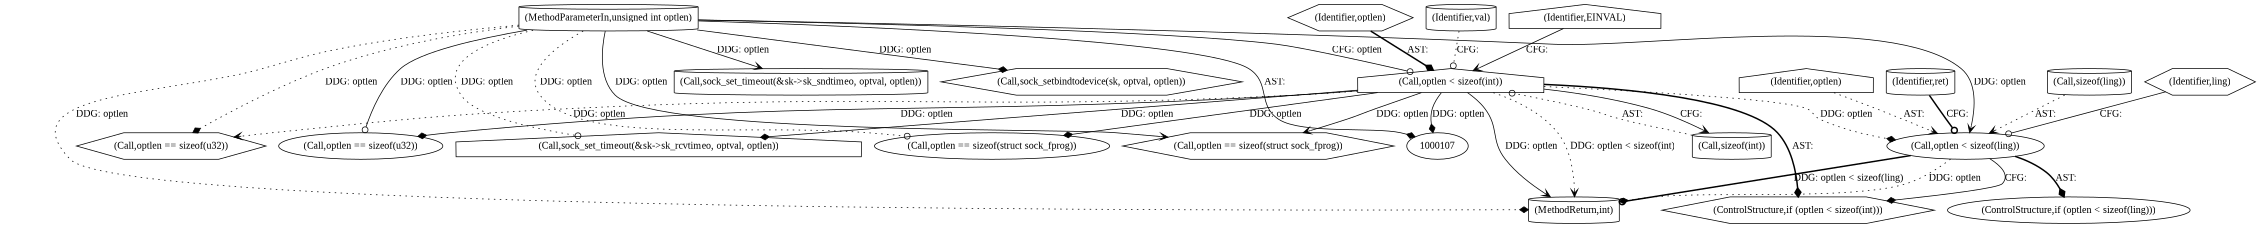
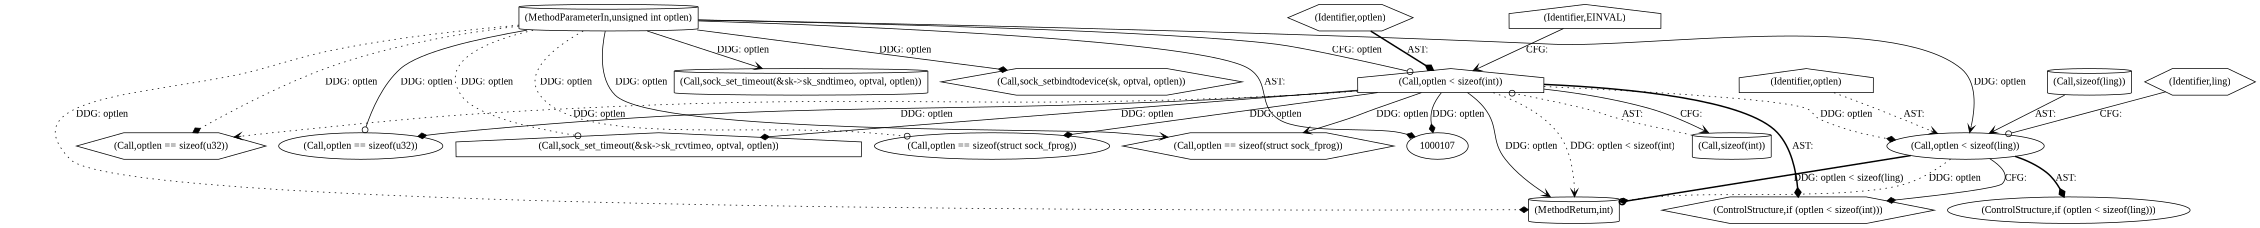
(1461, 18) -> none
(1921, 82) -> none
(2030, 113) -> (2030, 113)
